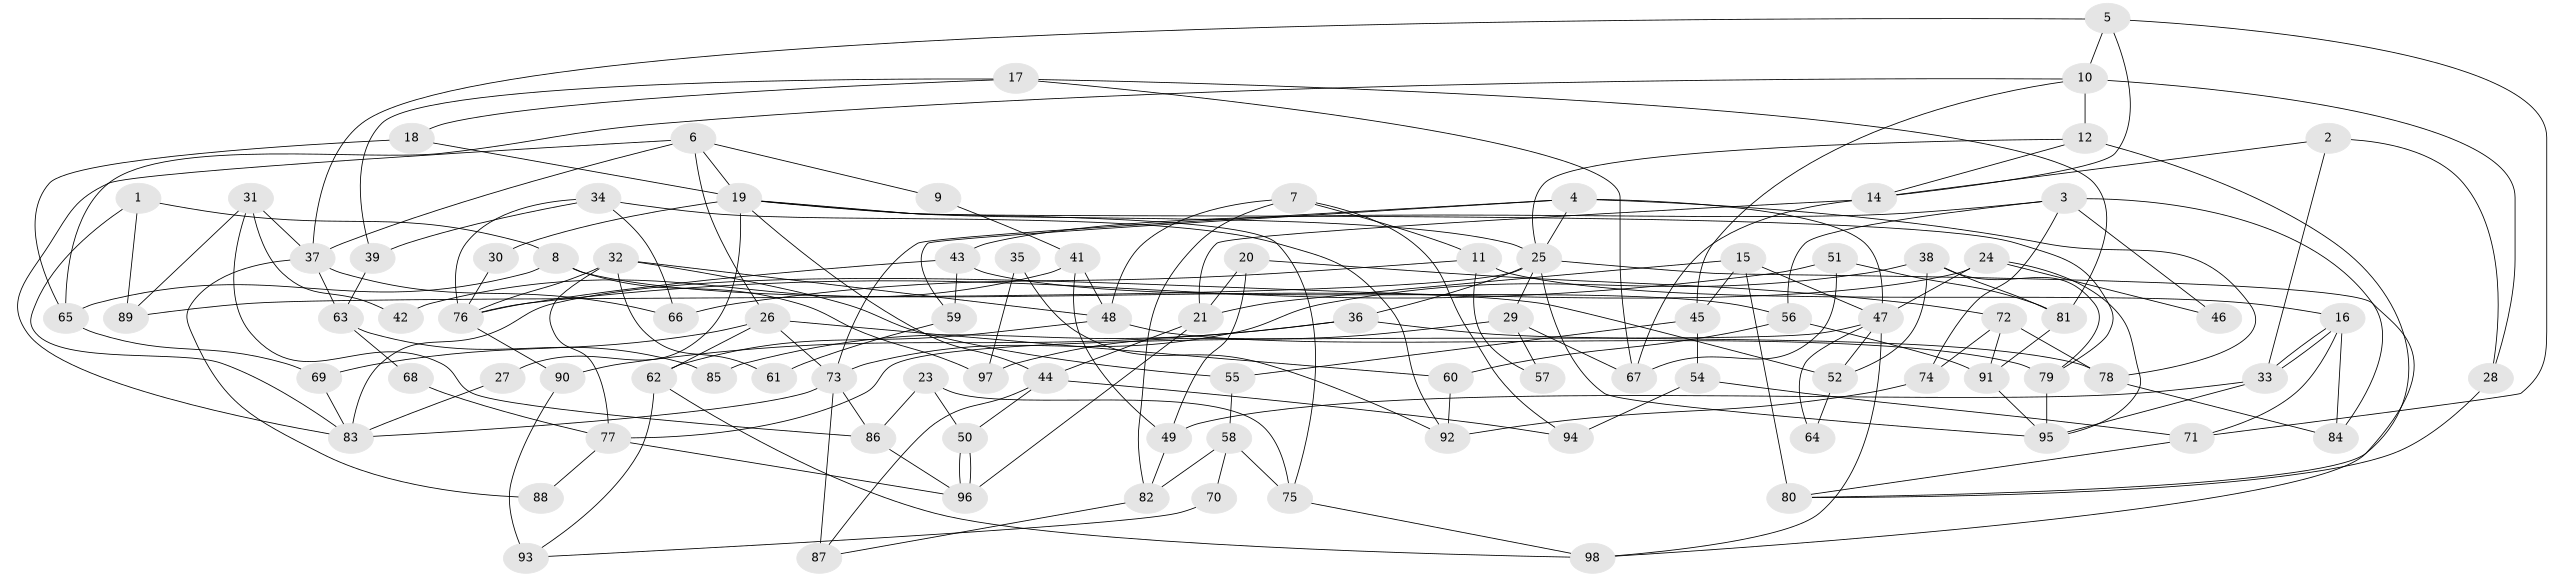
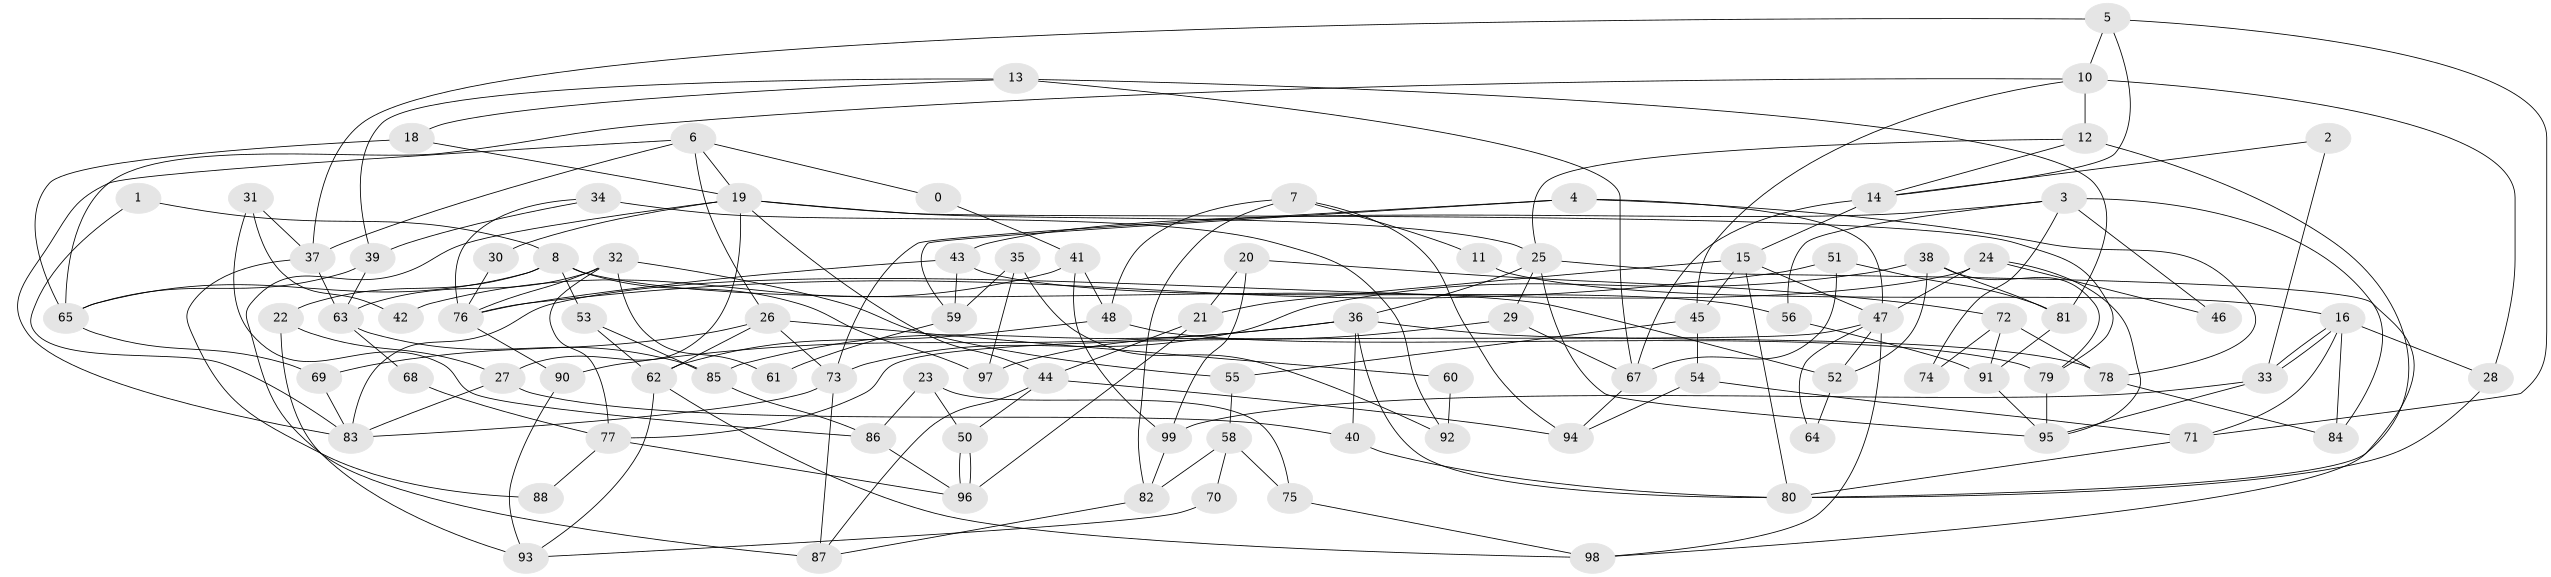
(1016, 78) -> (1016, 78)
(938, 198) -> (938, 198)
(2480, 210) -> (2417, 348)
(1146, 221) -> (281, 413)
(1449, 223) -> (1807, 229)
(1557, 228) -> none
none -> (219, 288)
none -> (983, 291)
(975, 302) -> (478, 288)
(126, 318) -> none
none -> (281, 318)
none -> (584, 318)
(676, 318) -> none
(1620, 348) -> none
(1543, 378) -> none
(854, 408) -> (793, 409)
none -> (1603, 408)
(1677, 412) -> none
(1169, 438) -> (1169, 438)
none -> (1353, 438)
none -> (1416, 452)
